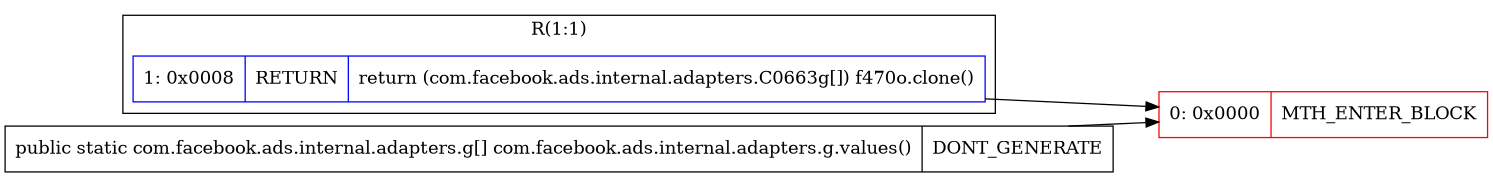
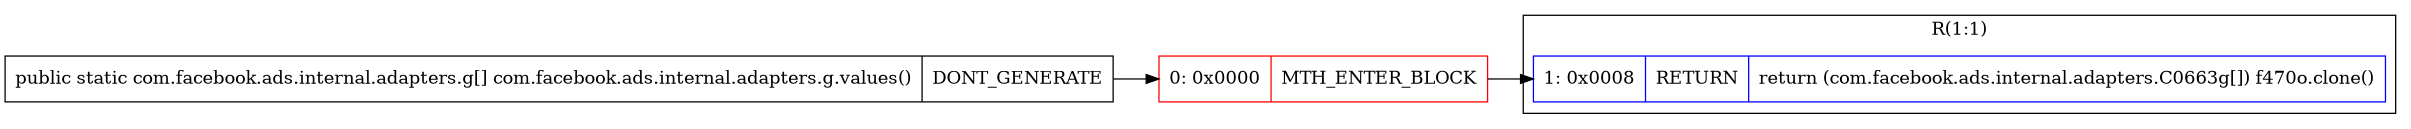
(1065, 103) -> (1504, 79)
